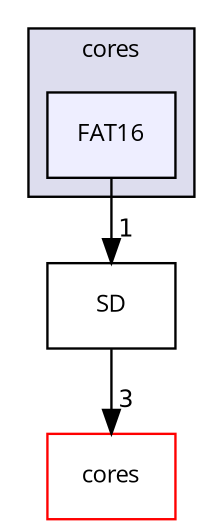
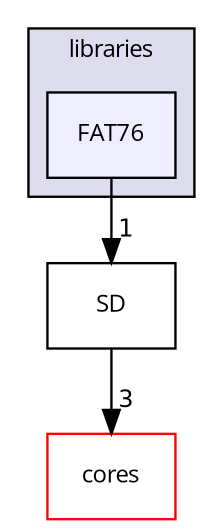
(111, 51) -> (111, 51)
(111, 135) -> (111, 135)
